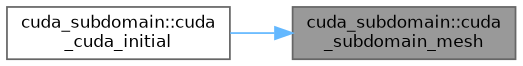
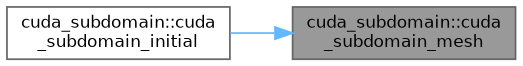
(118, 33) -> (118, 33)
